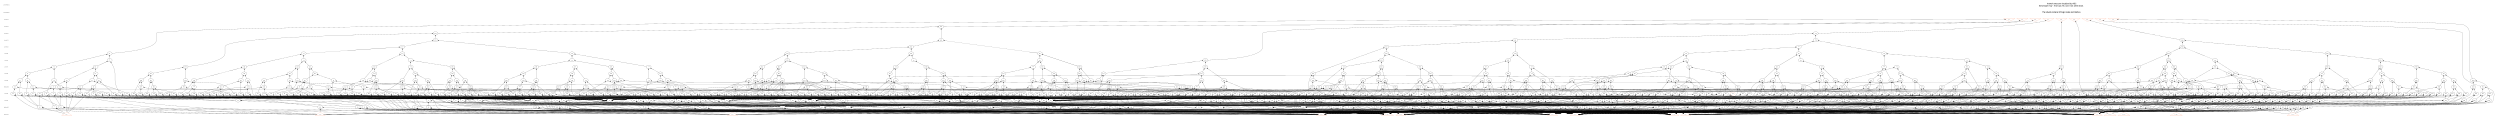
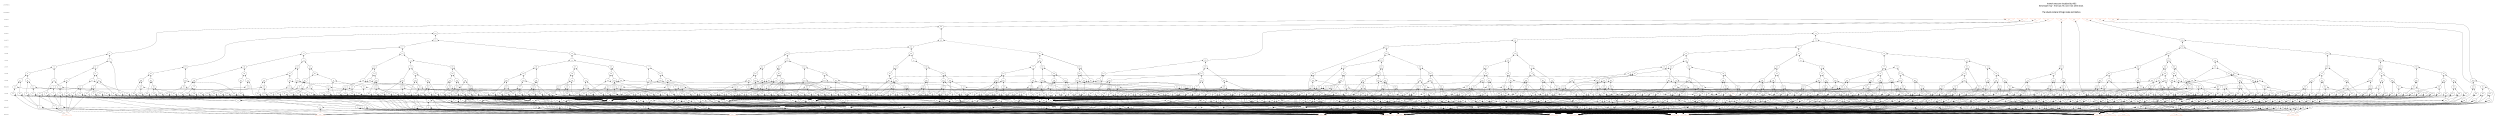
(221, 87) -> none
(248, 94) -> none
